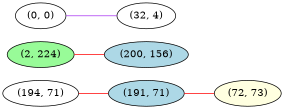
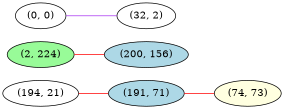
(146, 16) -> (146, 16)
(41, 93) -> (41, 93)
(248, 93) -> (248, 93)
